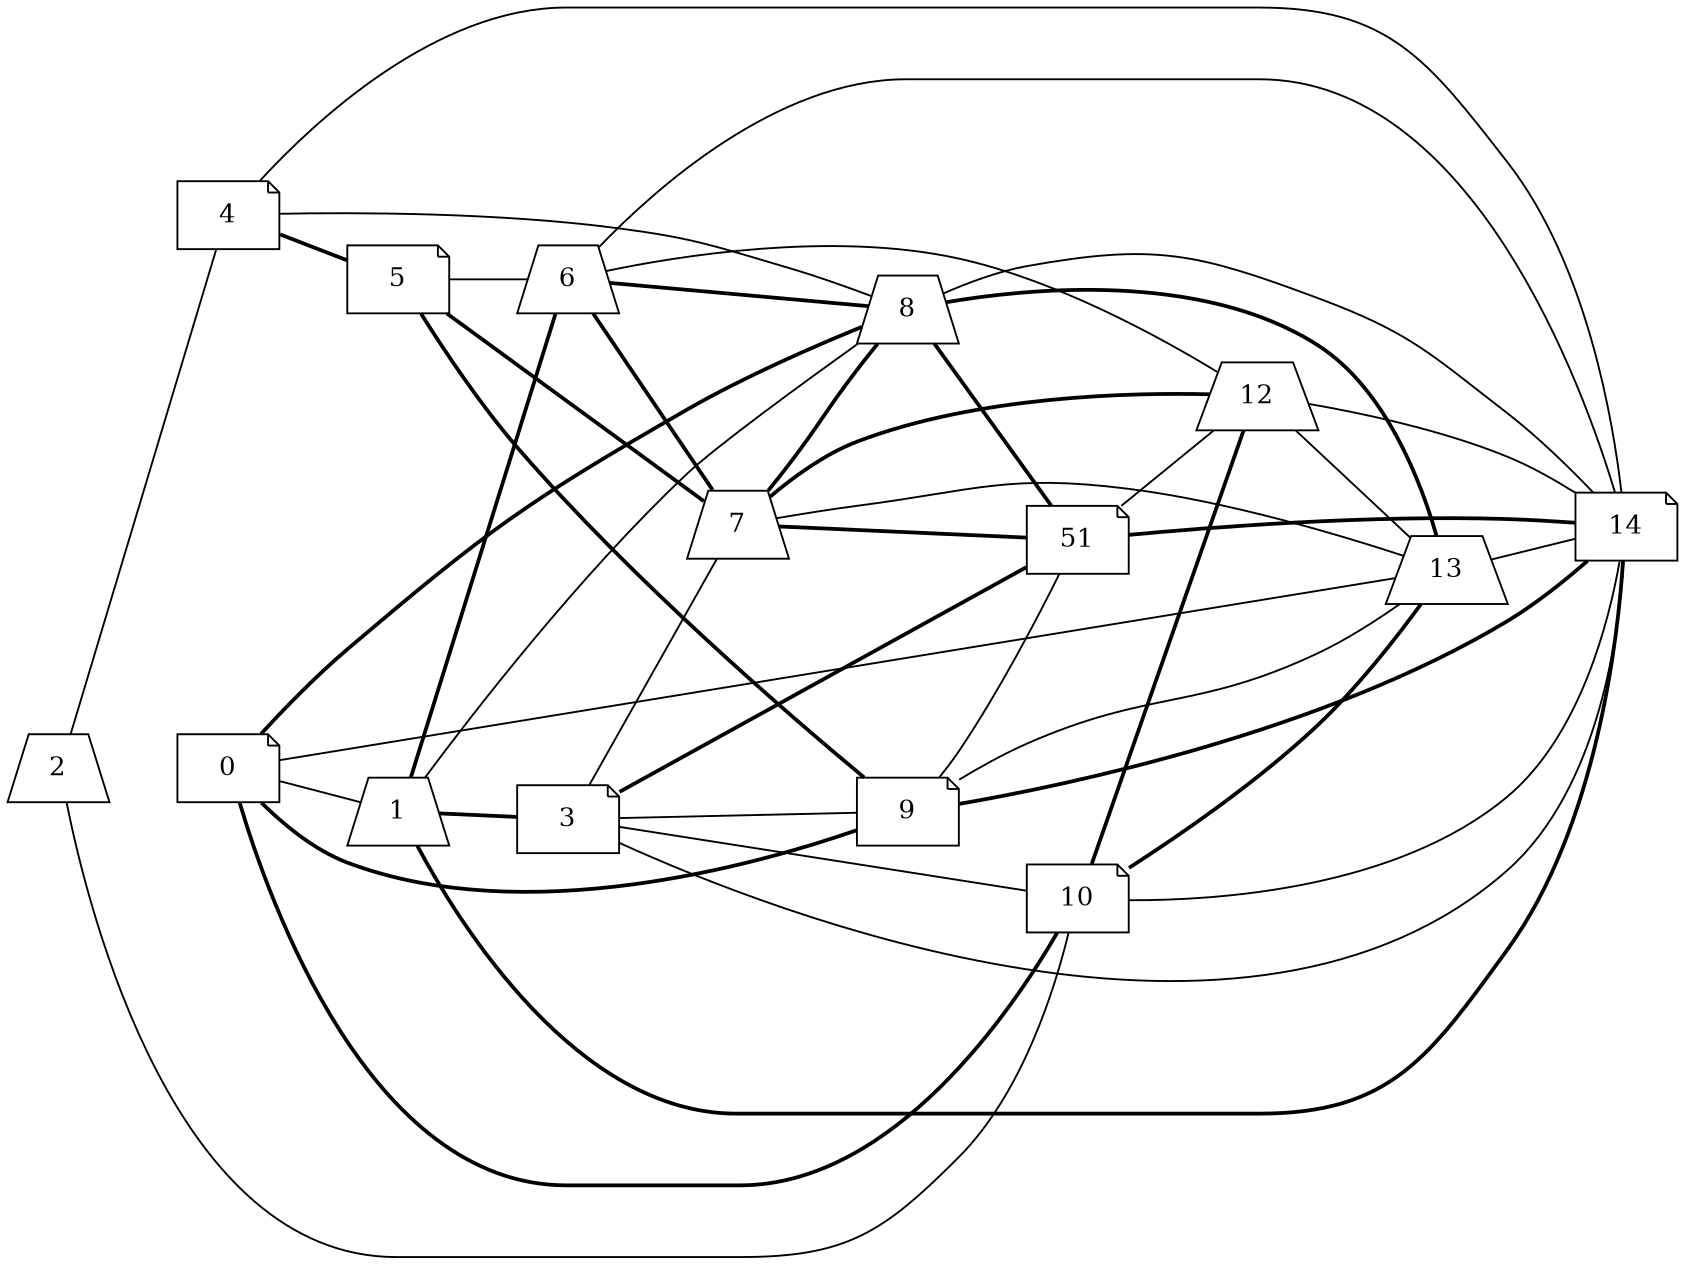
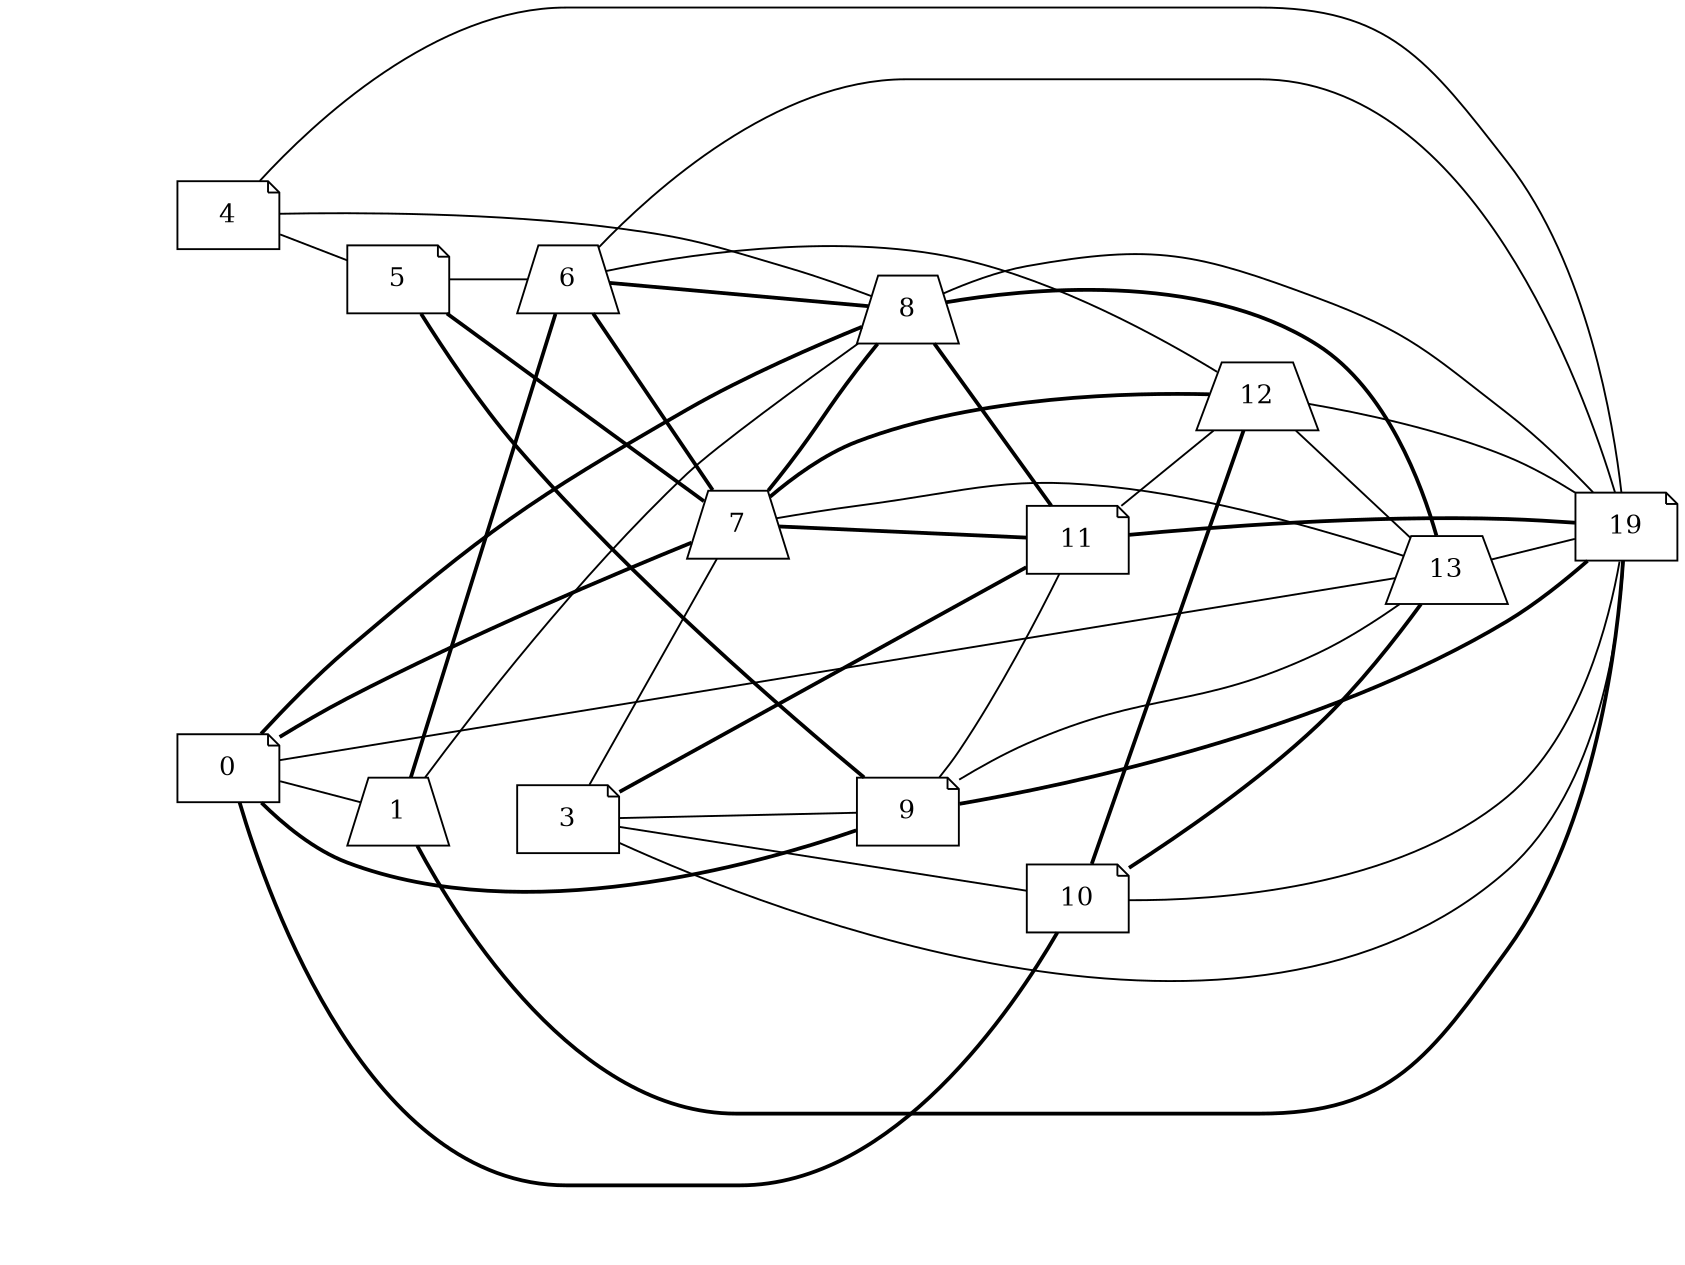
(314, 247) -> (314, 247)
(1626, 527) -> (1626, 527)
(1078, 540) -> (1078, 540)
none -> (482, 633)
(59, 768) -> none
(478, 815) -> none
